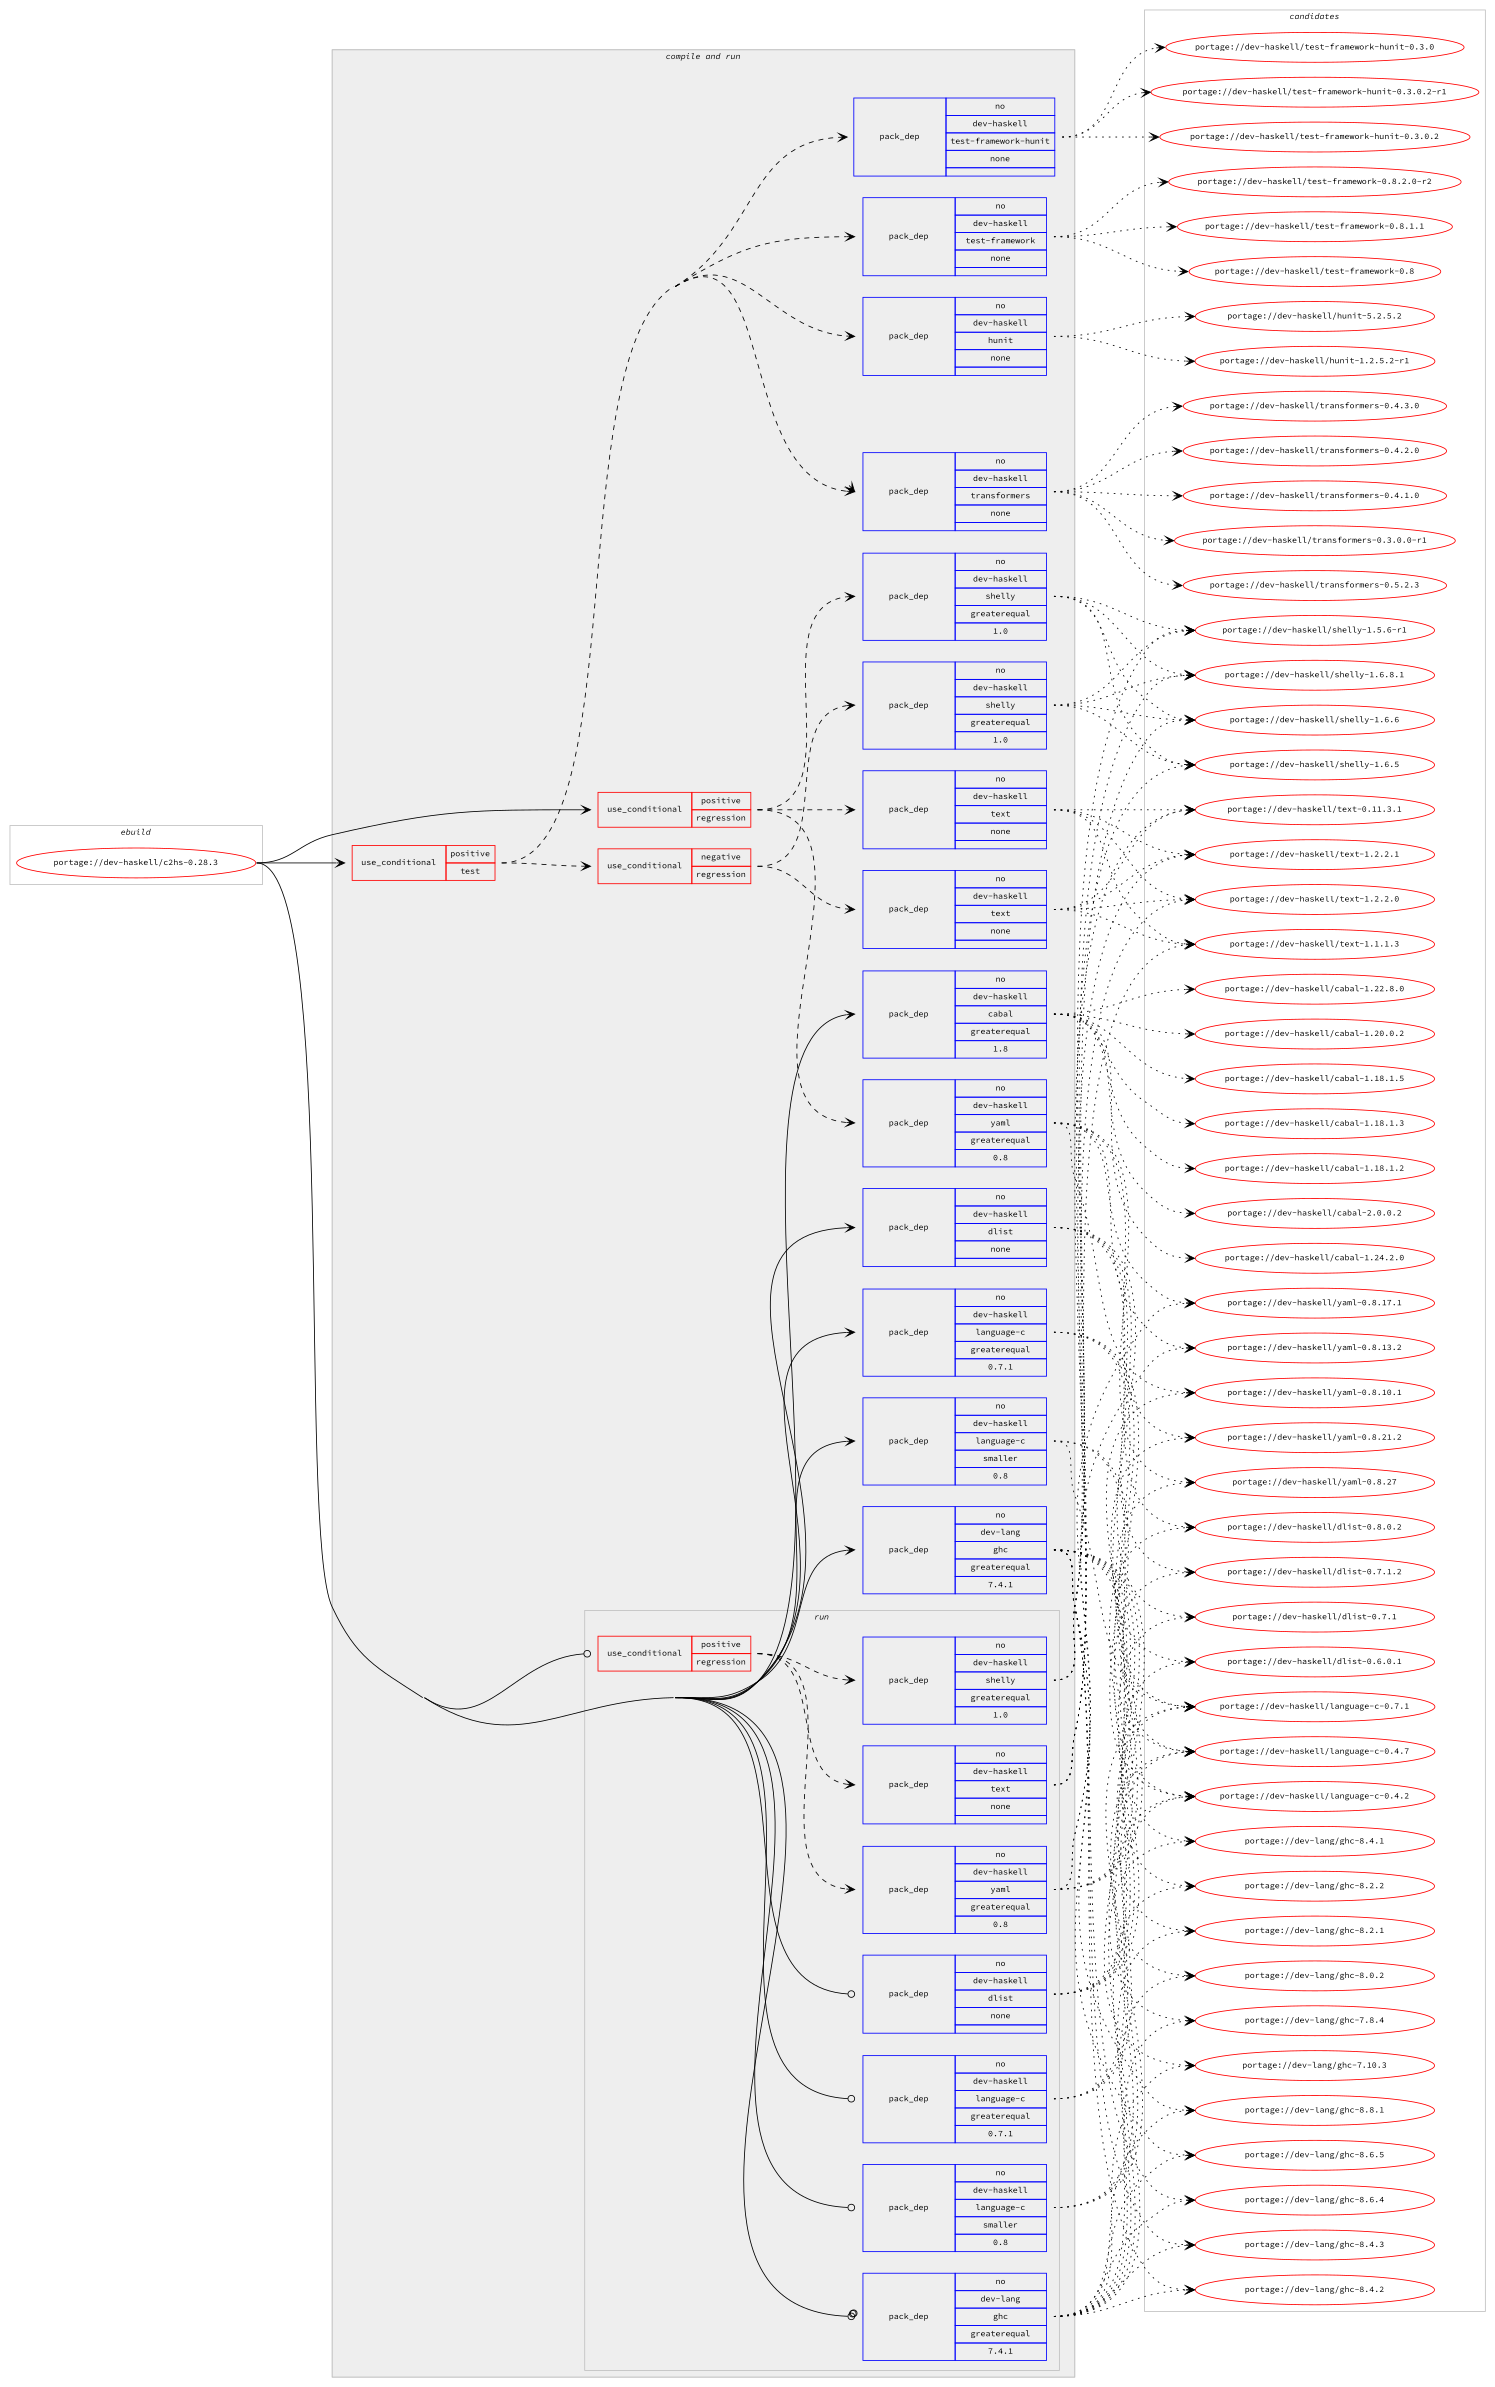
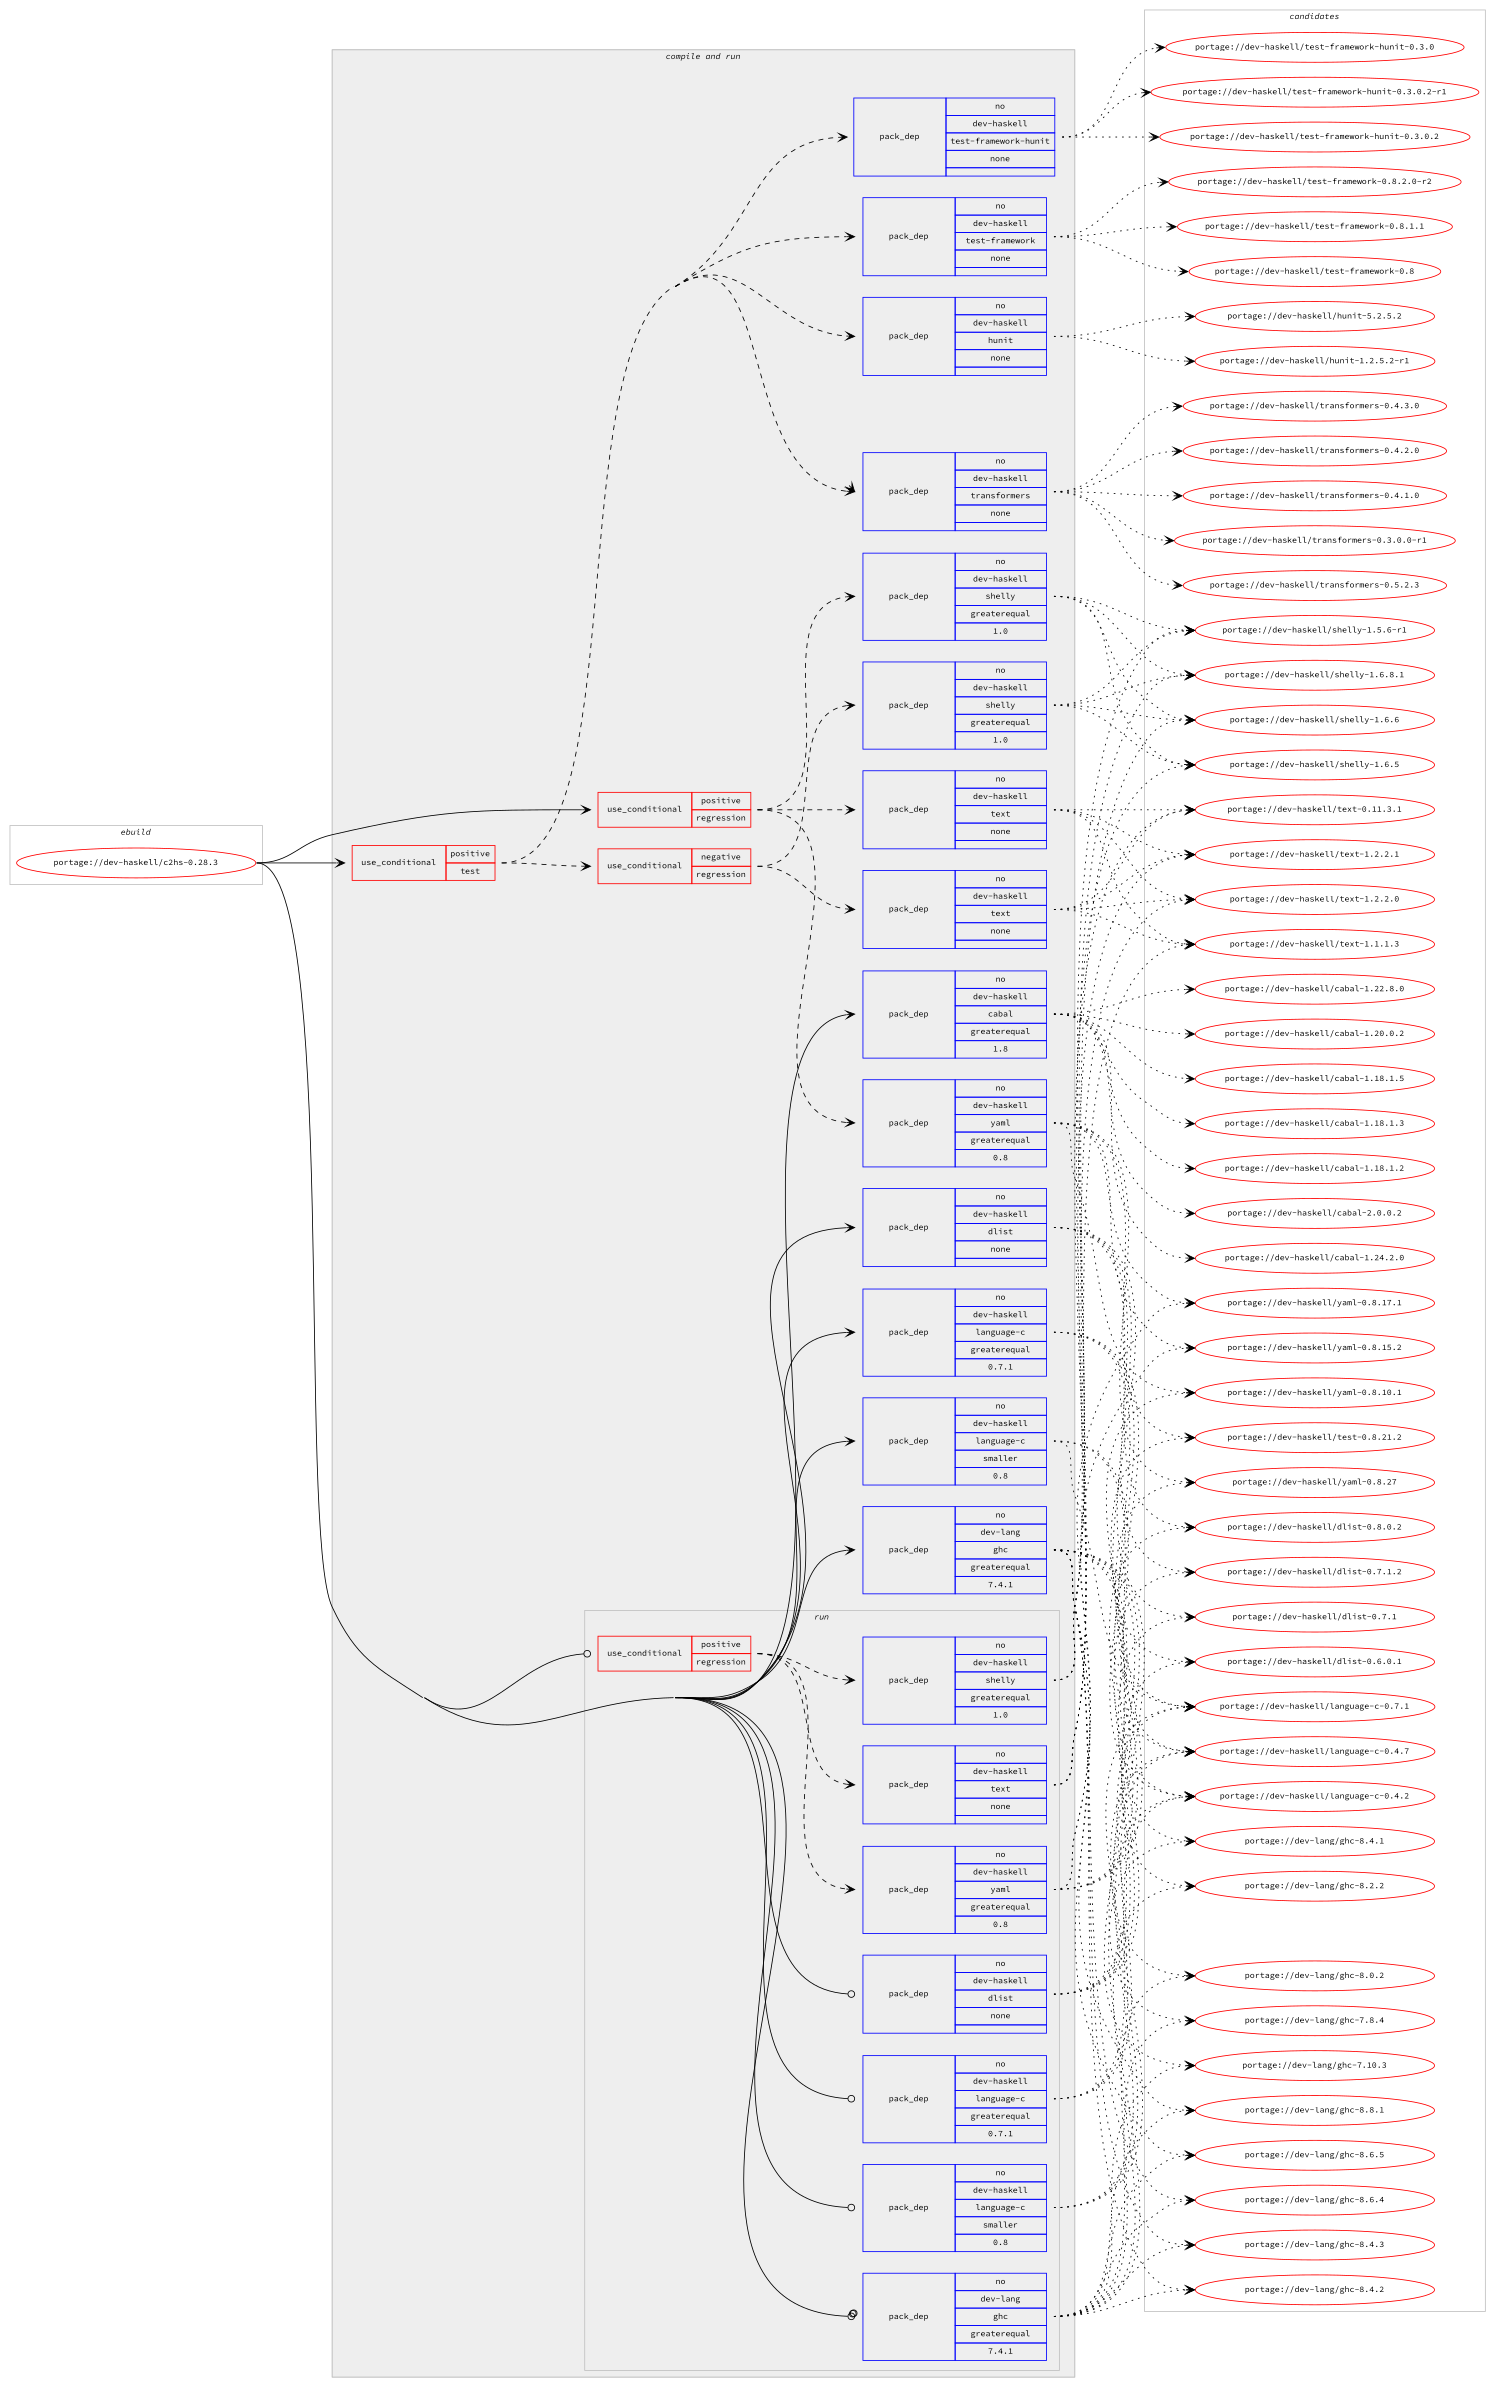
(1315, 1348) -> (1315, 1348)
(1315, 1438) -> (1315, 1438)
(1315, 1931) -> none
